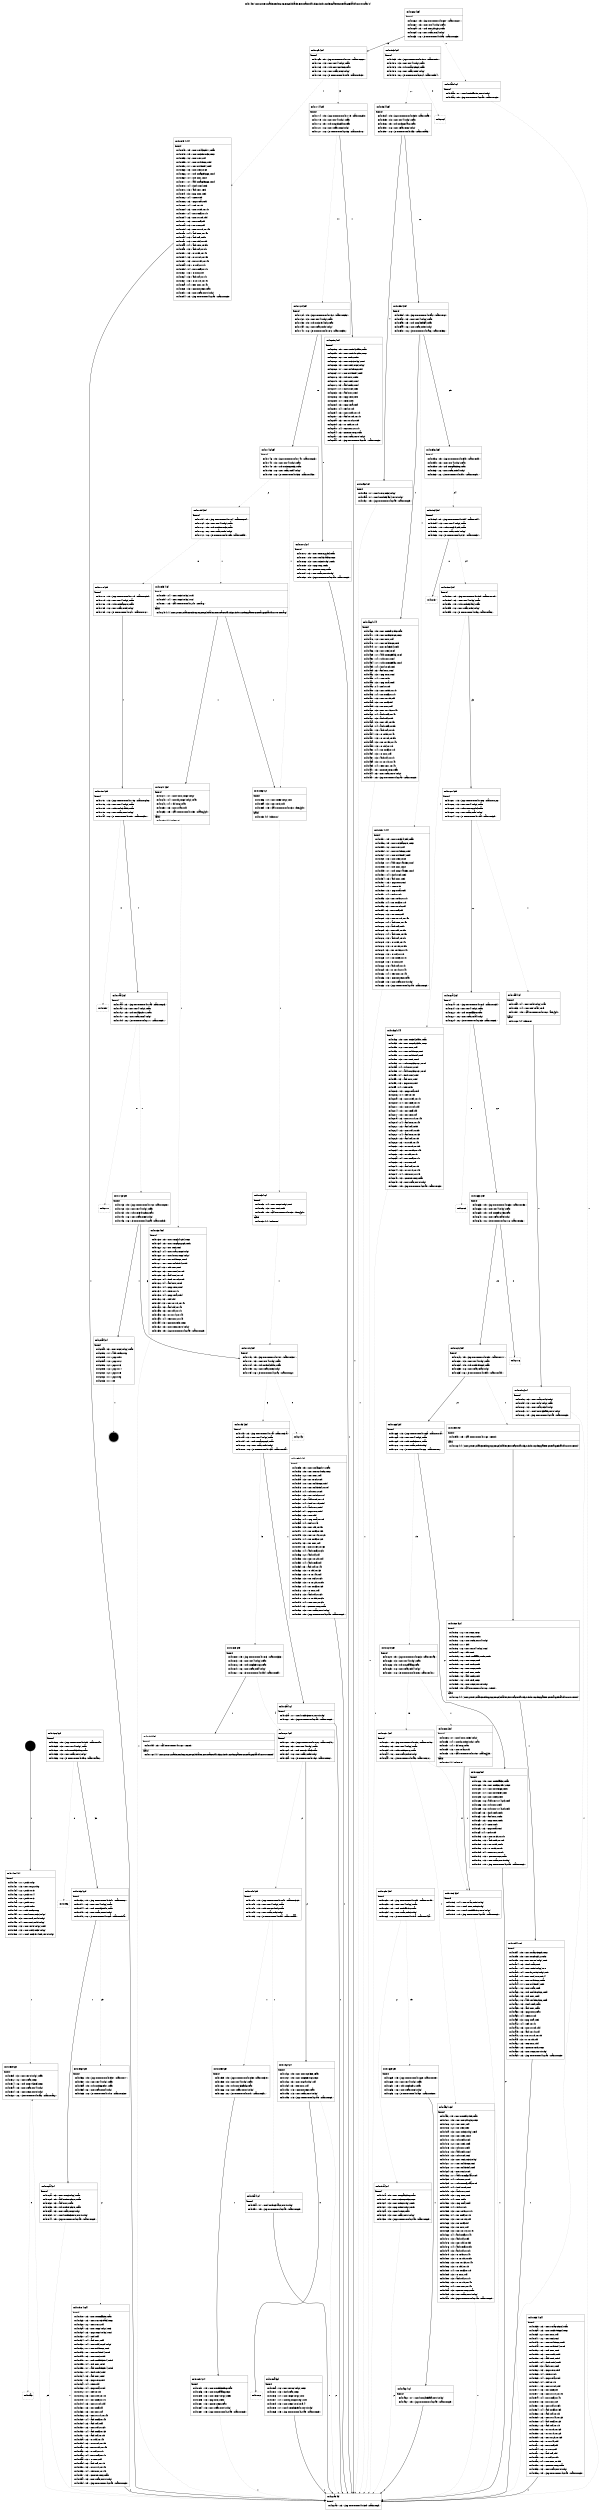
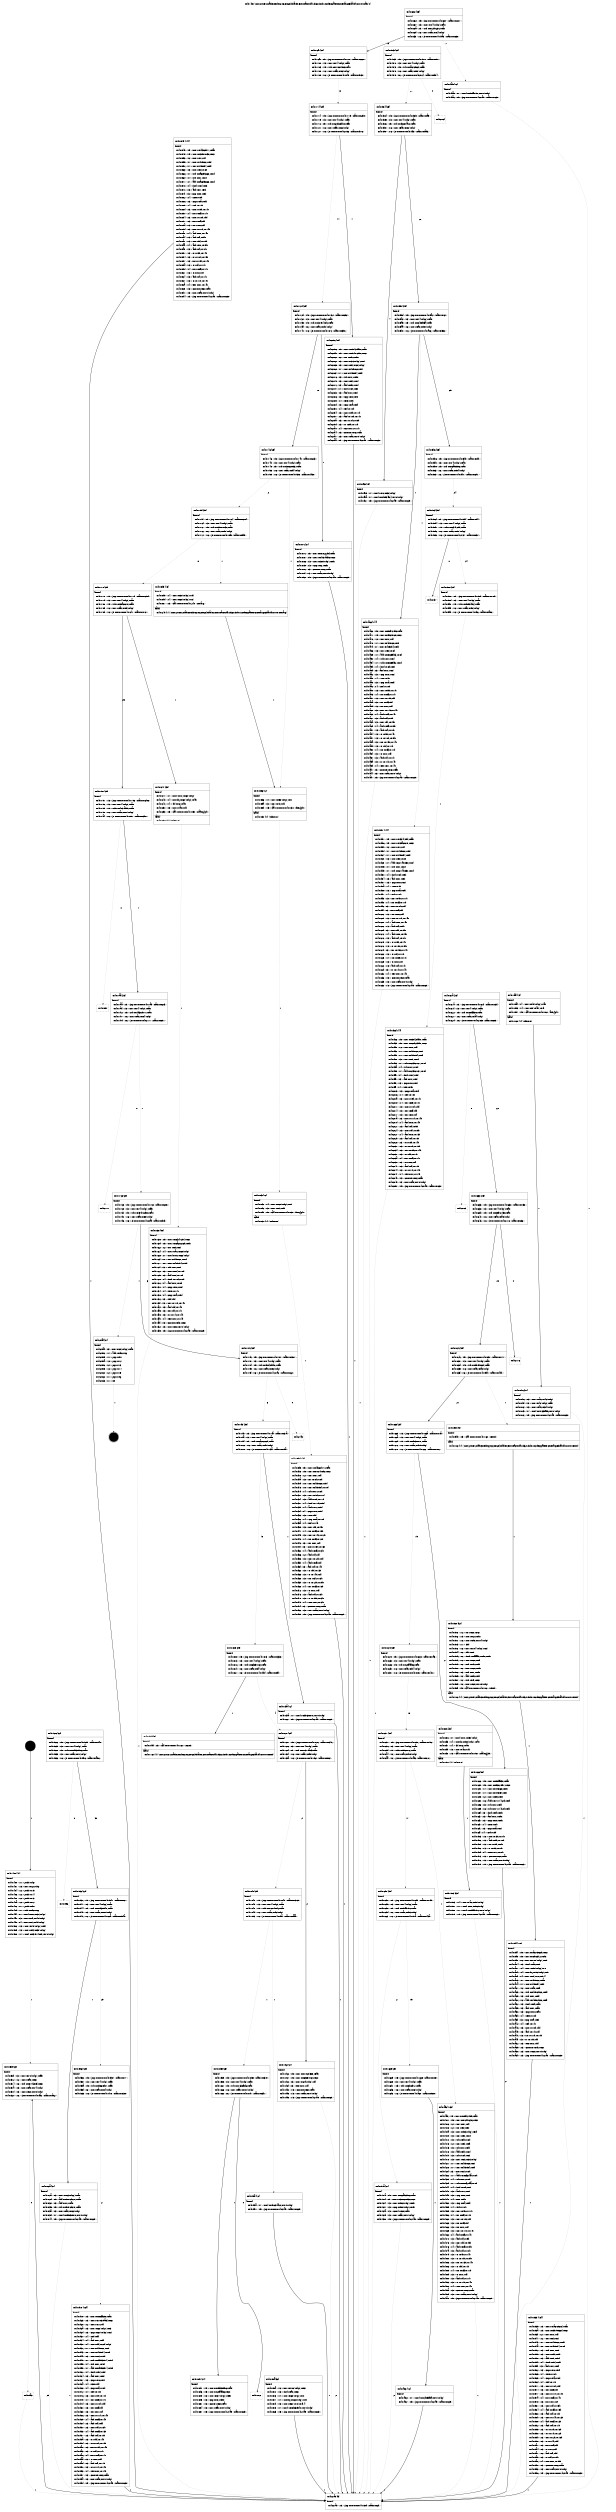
(278, 132) -> none
(202, 699) -> (151, 699)
(123, 700) -> (123, 700)
(471, 804) -> none
(128, 1280) -> (128, 1280)
(274, 1284) -> (299, 1339)
(435, 1701) -> none
(457, 1820) -> (406, 1824)
(316, 2267) -> (236, 2249)
(42, 2434) -> (42, 2434)
(248, 2486) -> (112, 2496)
